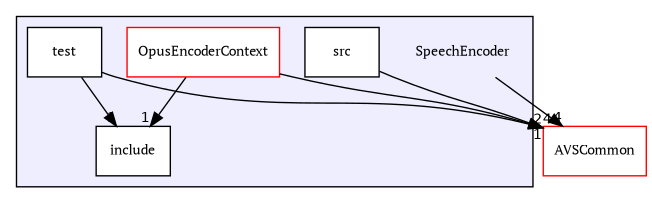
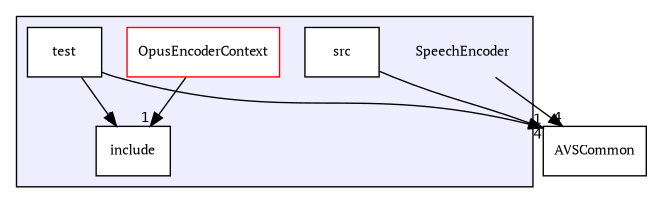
(399, 96) -> none
(595, 151) -> (595, 151)
